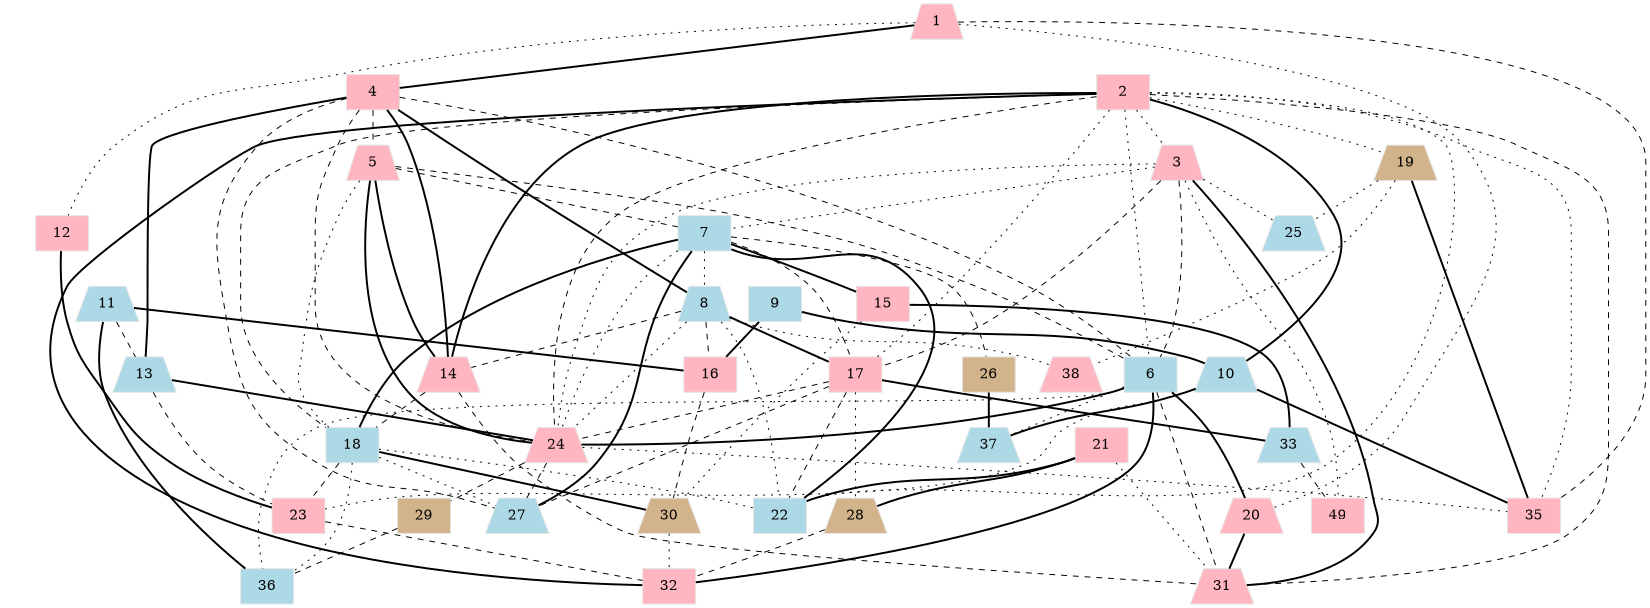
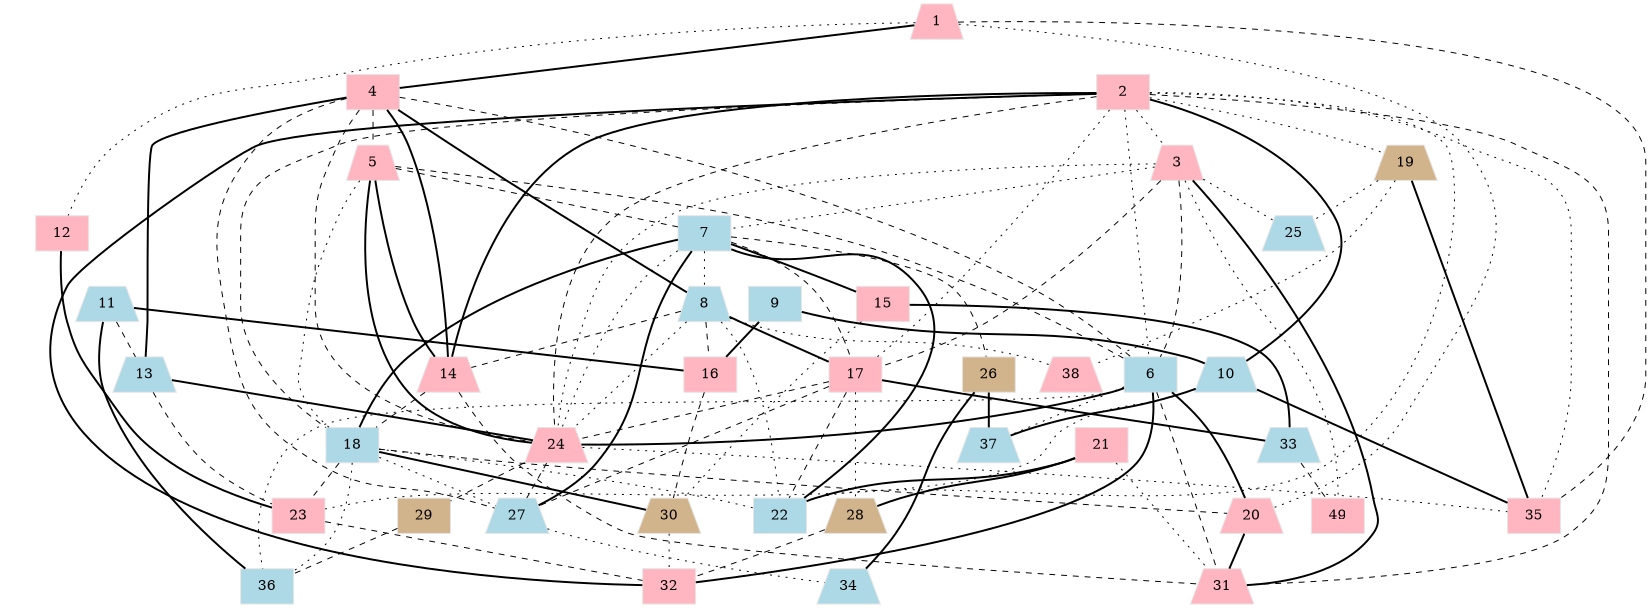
none -> (803, 485)
none -> (849, 586)
